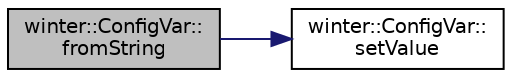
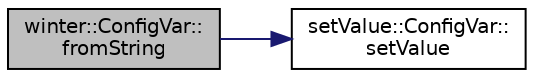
(398, 39) -> (409, 39)
